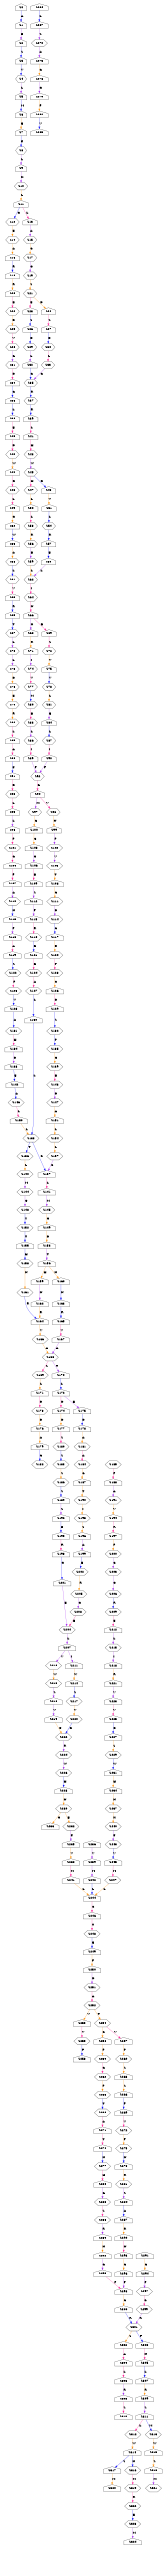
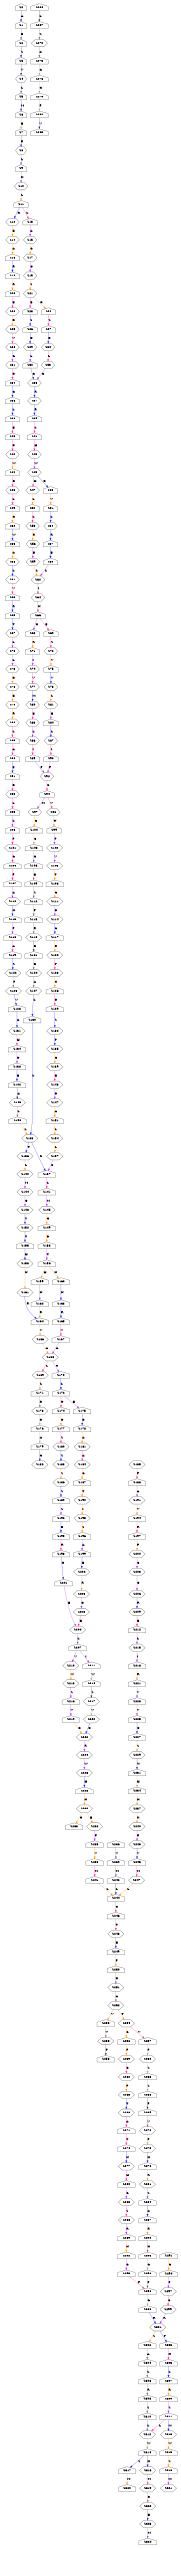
(39, 87) -> (39, 87)
none -> (147, 2424)
